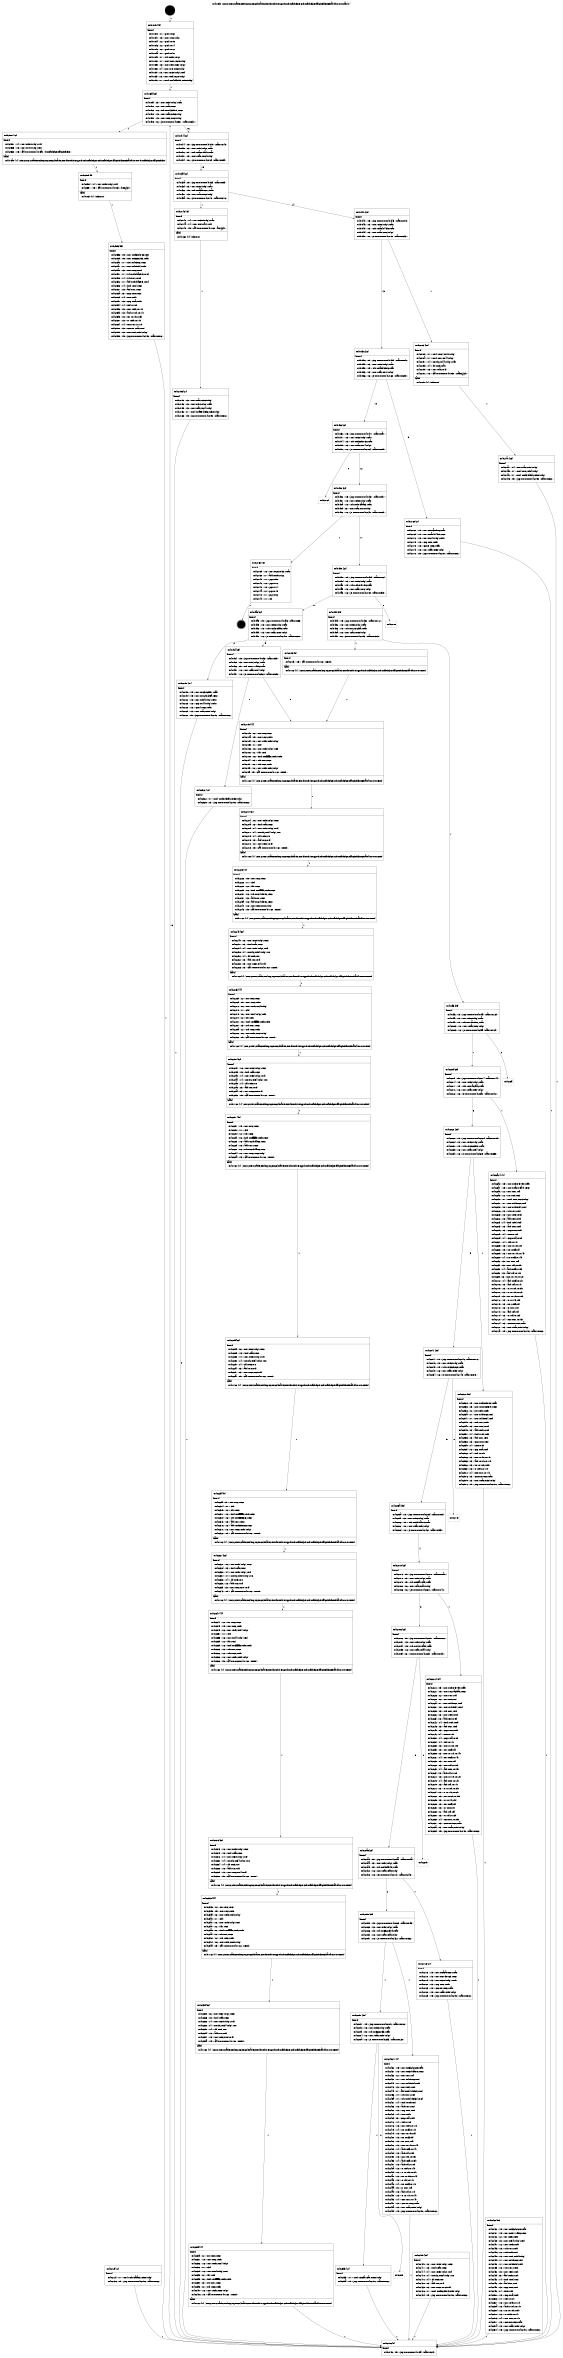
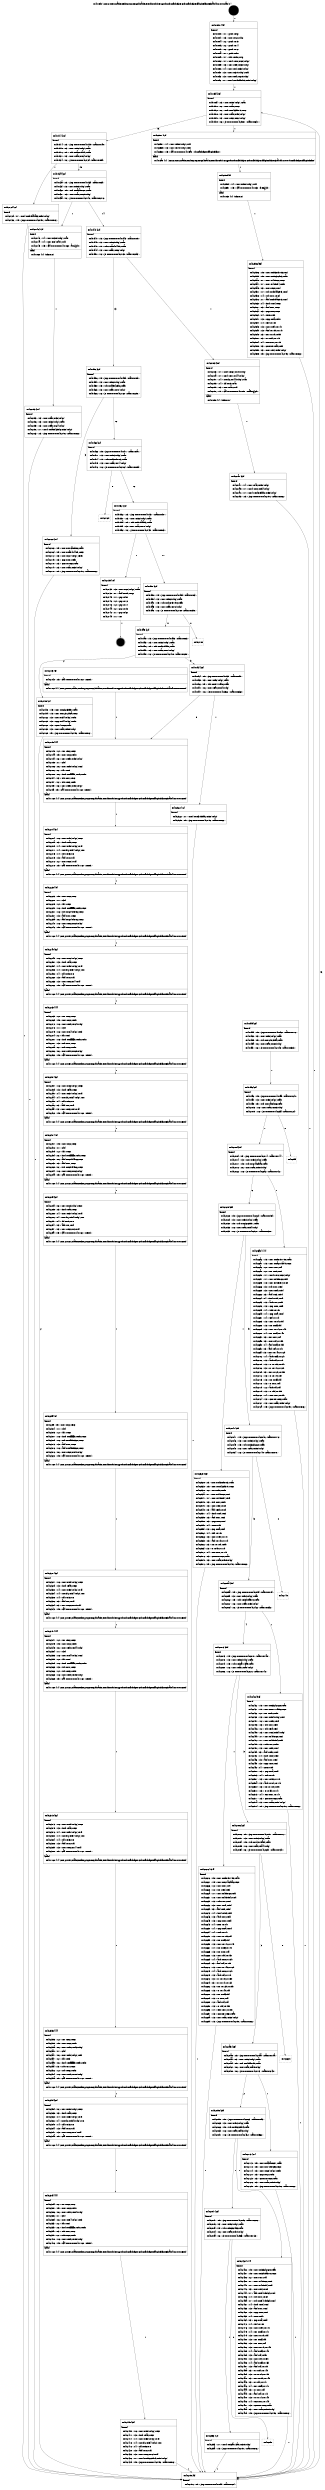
none -> (43, 182)
(355, 644) -> none
none -> (277, 1650)
(334, 2333) -> (132, 2337)
